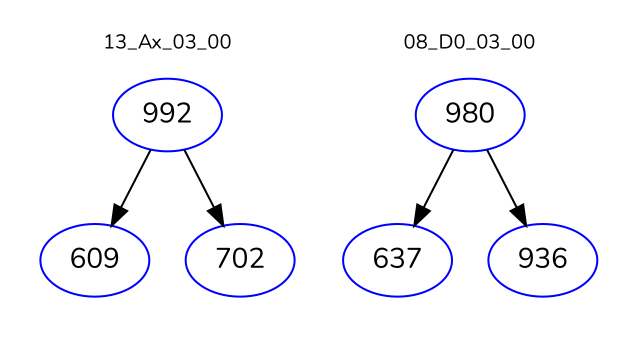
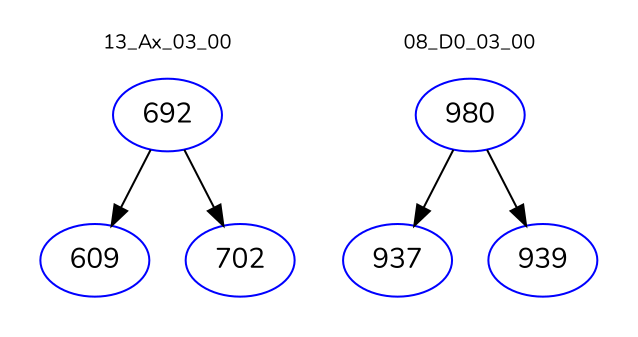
(167, 115) -> (167, 115)
(398, 260) -> (398, 260)
(543, 260) -> (543, 260)
